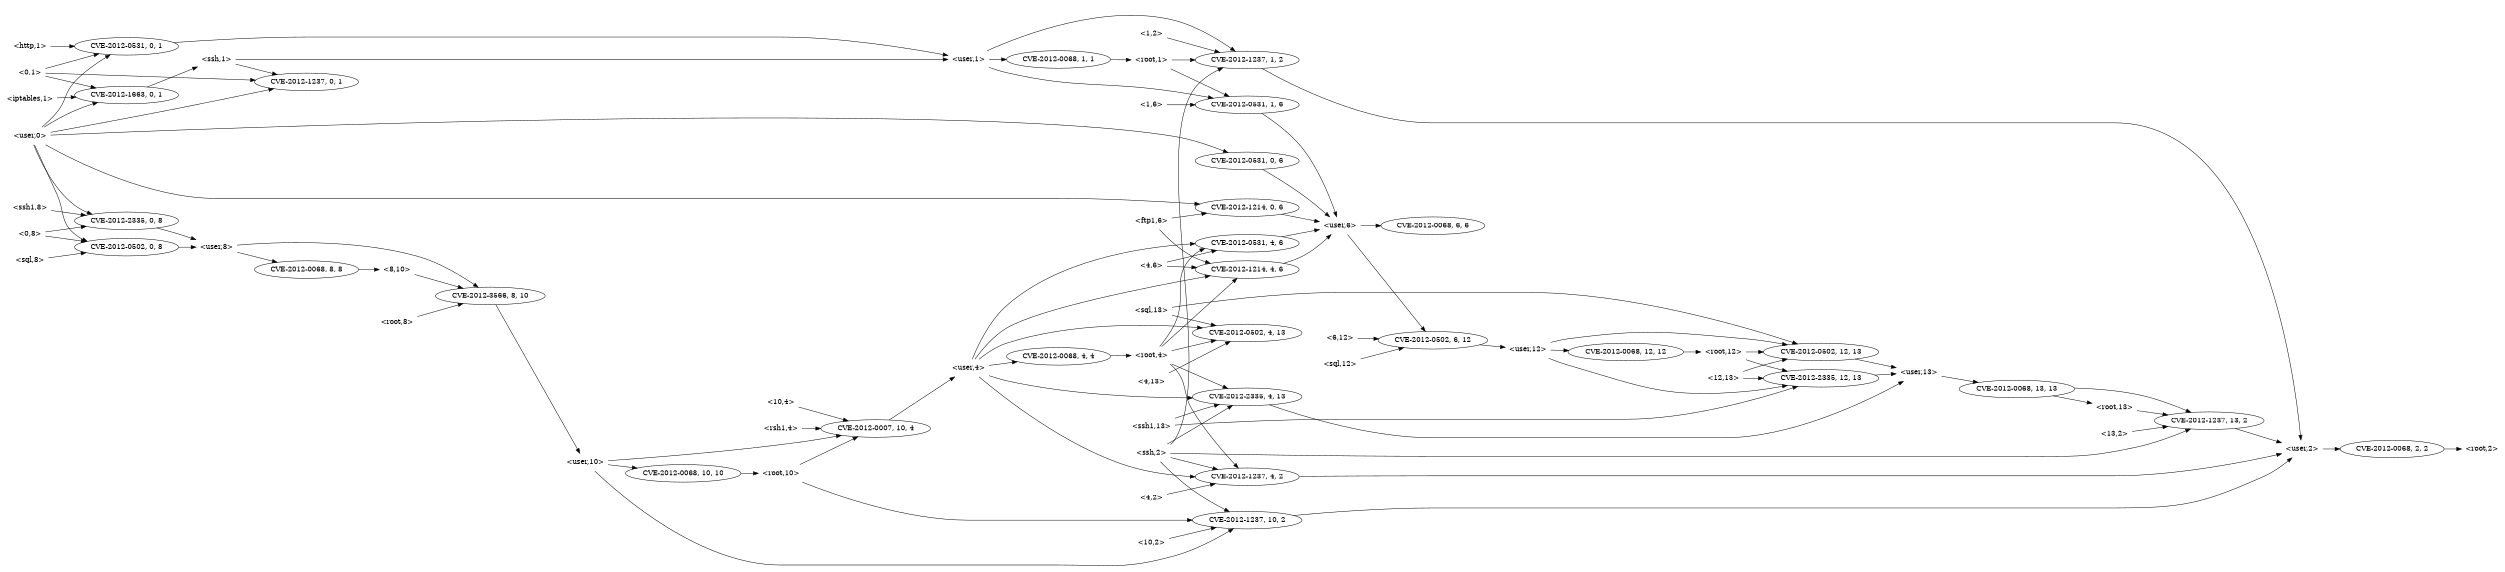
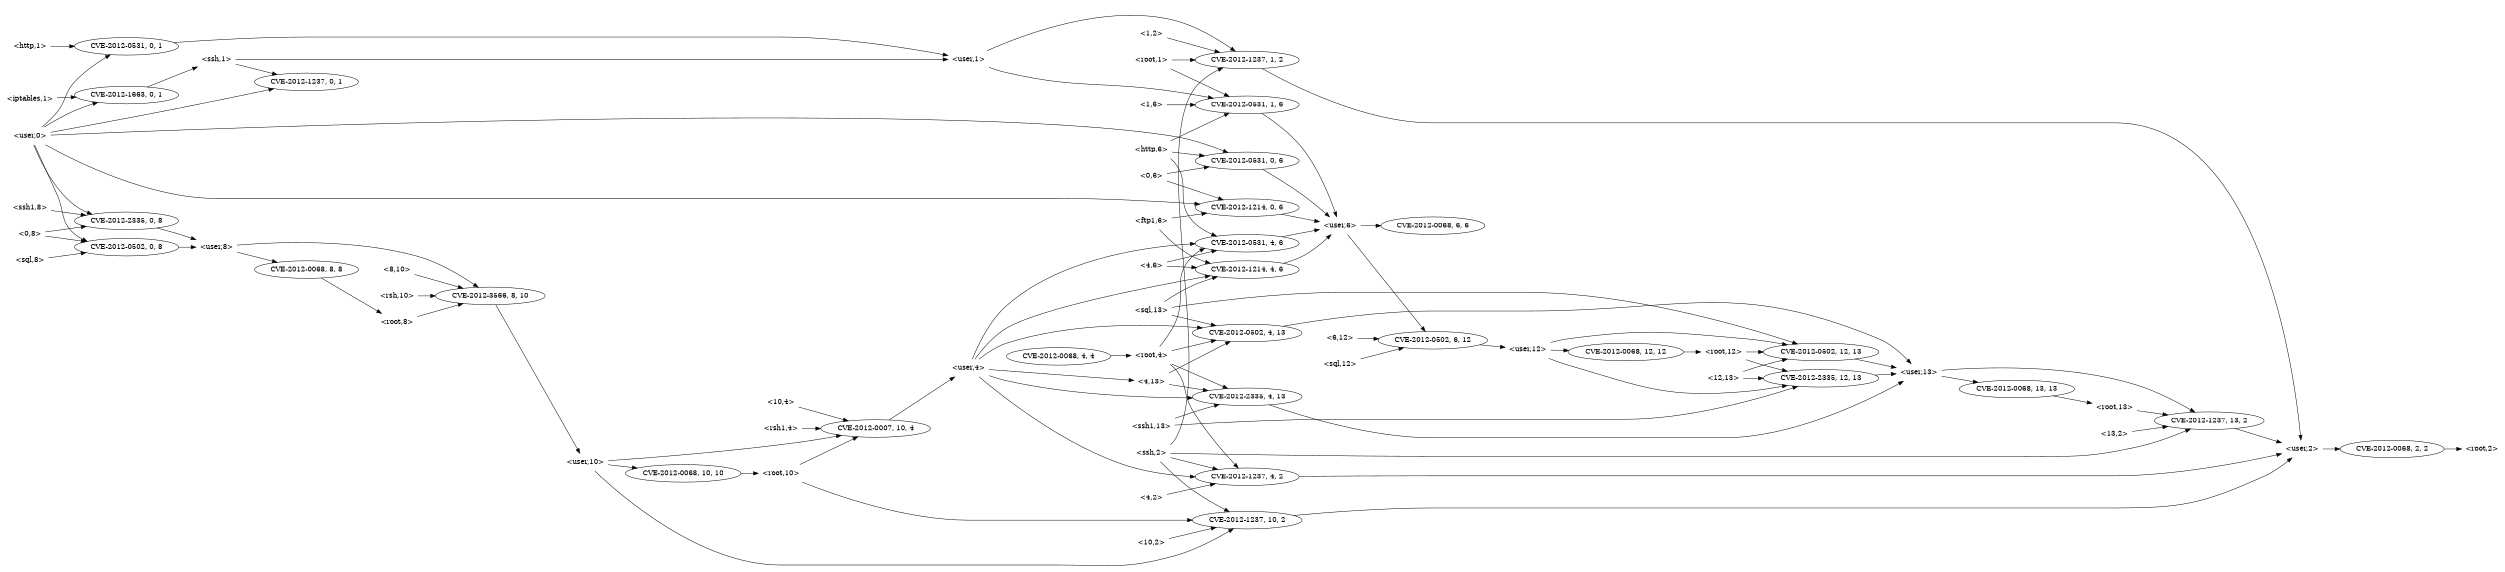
(1059, 59) -> none
(30, 73) -> none
none -> (1151, 150)
none -> (1151, 176)
(366, 270) -> (349, 294)
none -> (397, 296)
none -> (1601, 309)
(1198, 314) -> (1189, 287)
(1001, 364) -> (1059, 375)
(2131, 393) -> (2069, 372)
(1196, 427) -> (1190, 388)
